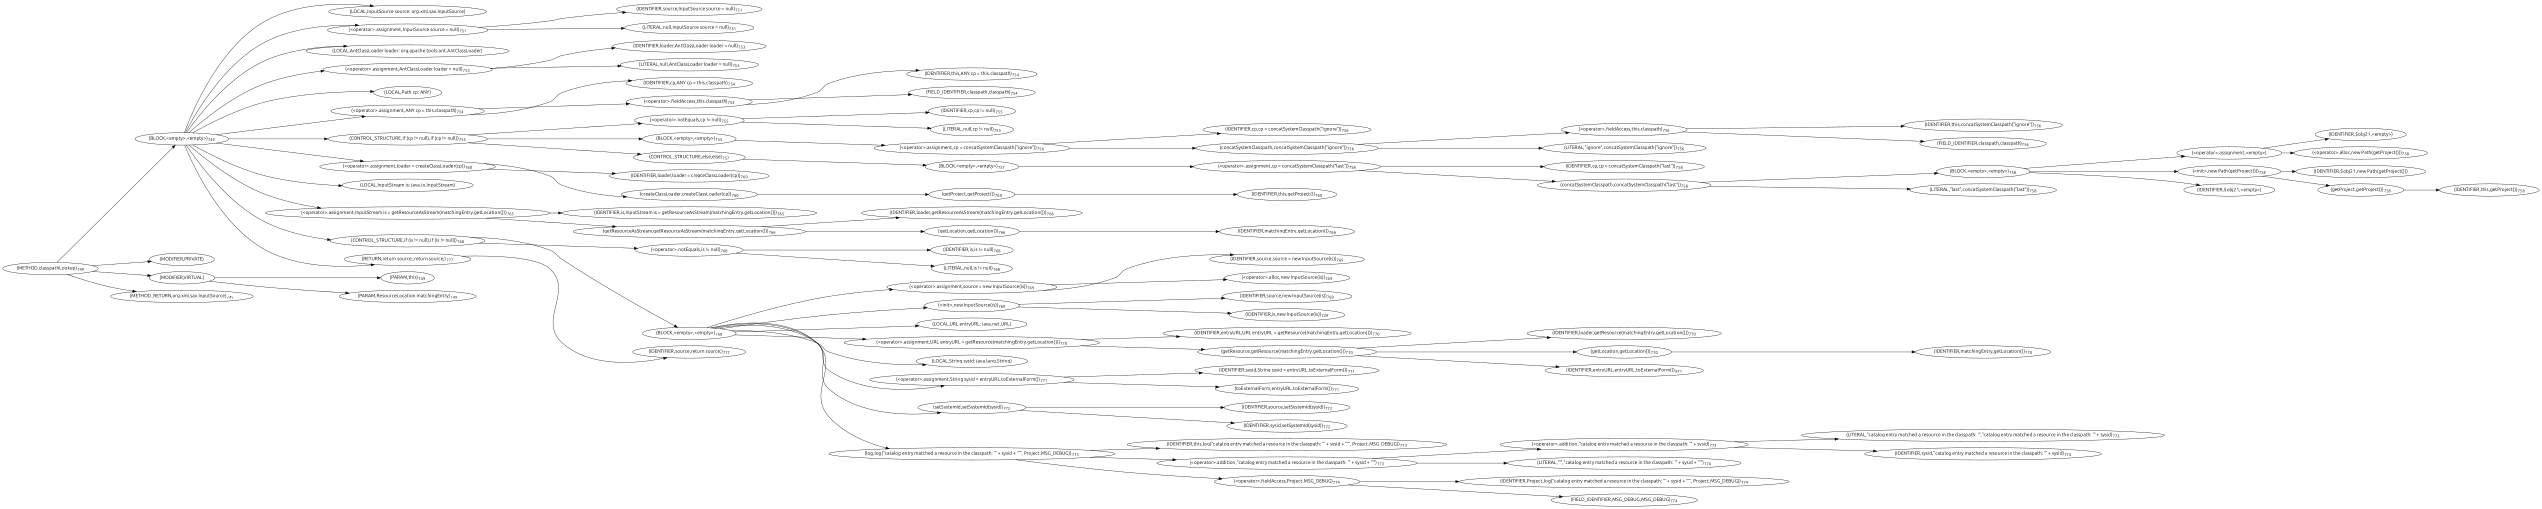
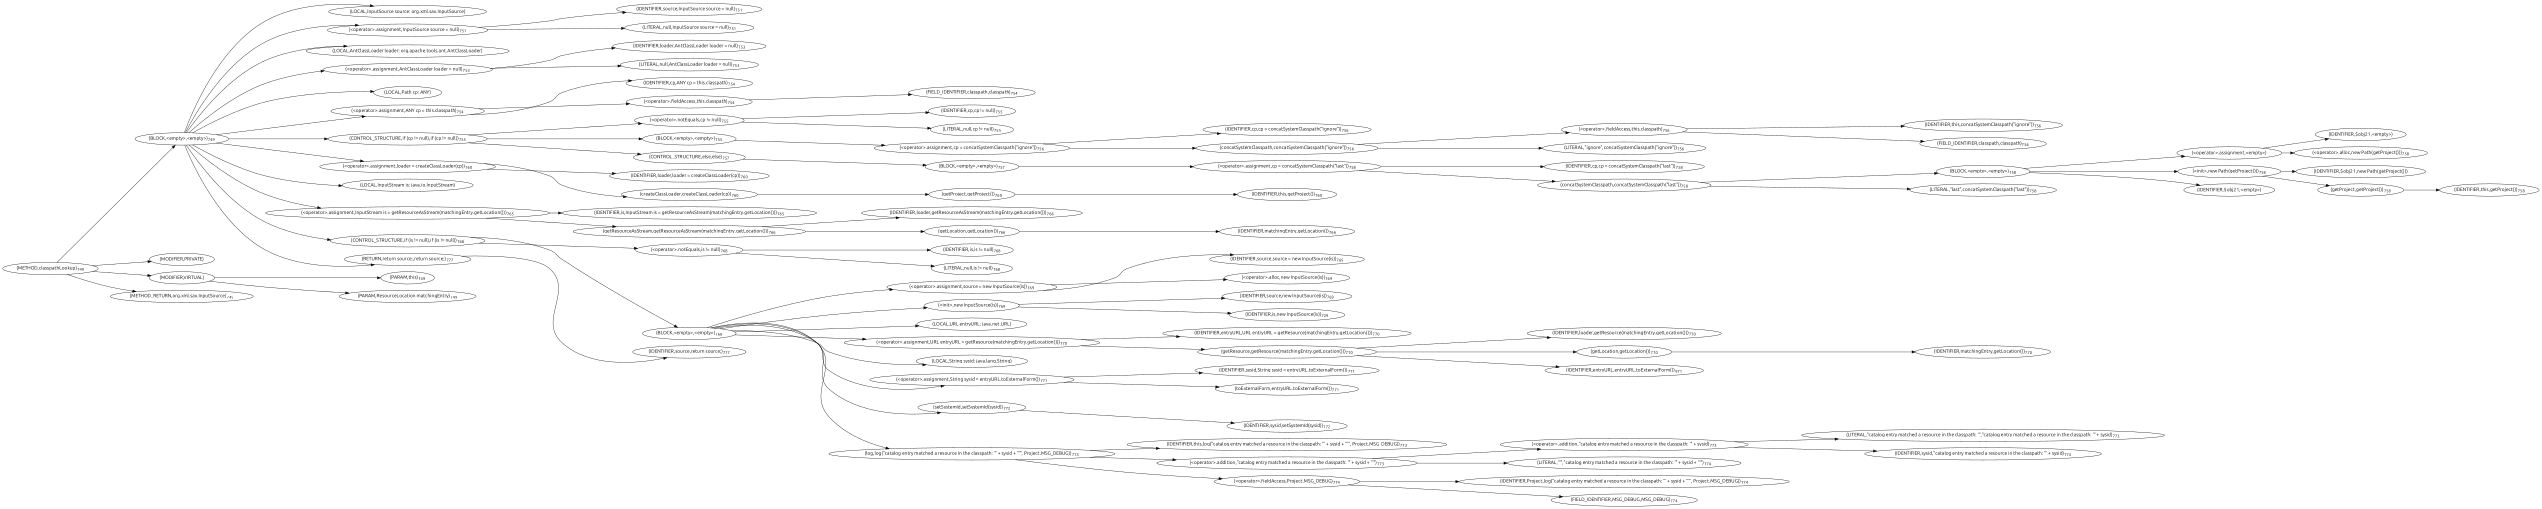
(972, 74) -> none
(1287, 408) -> none
